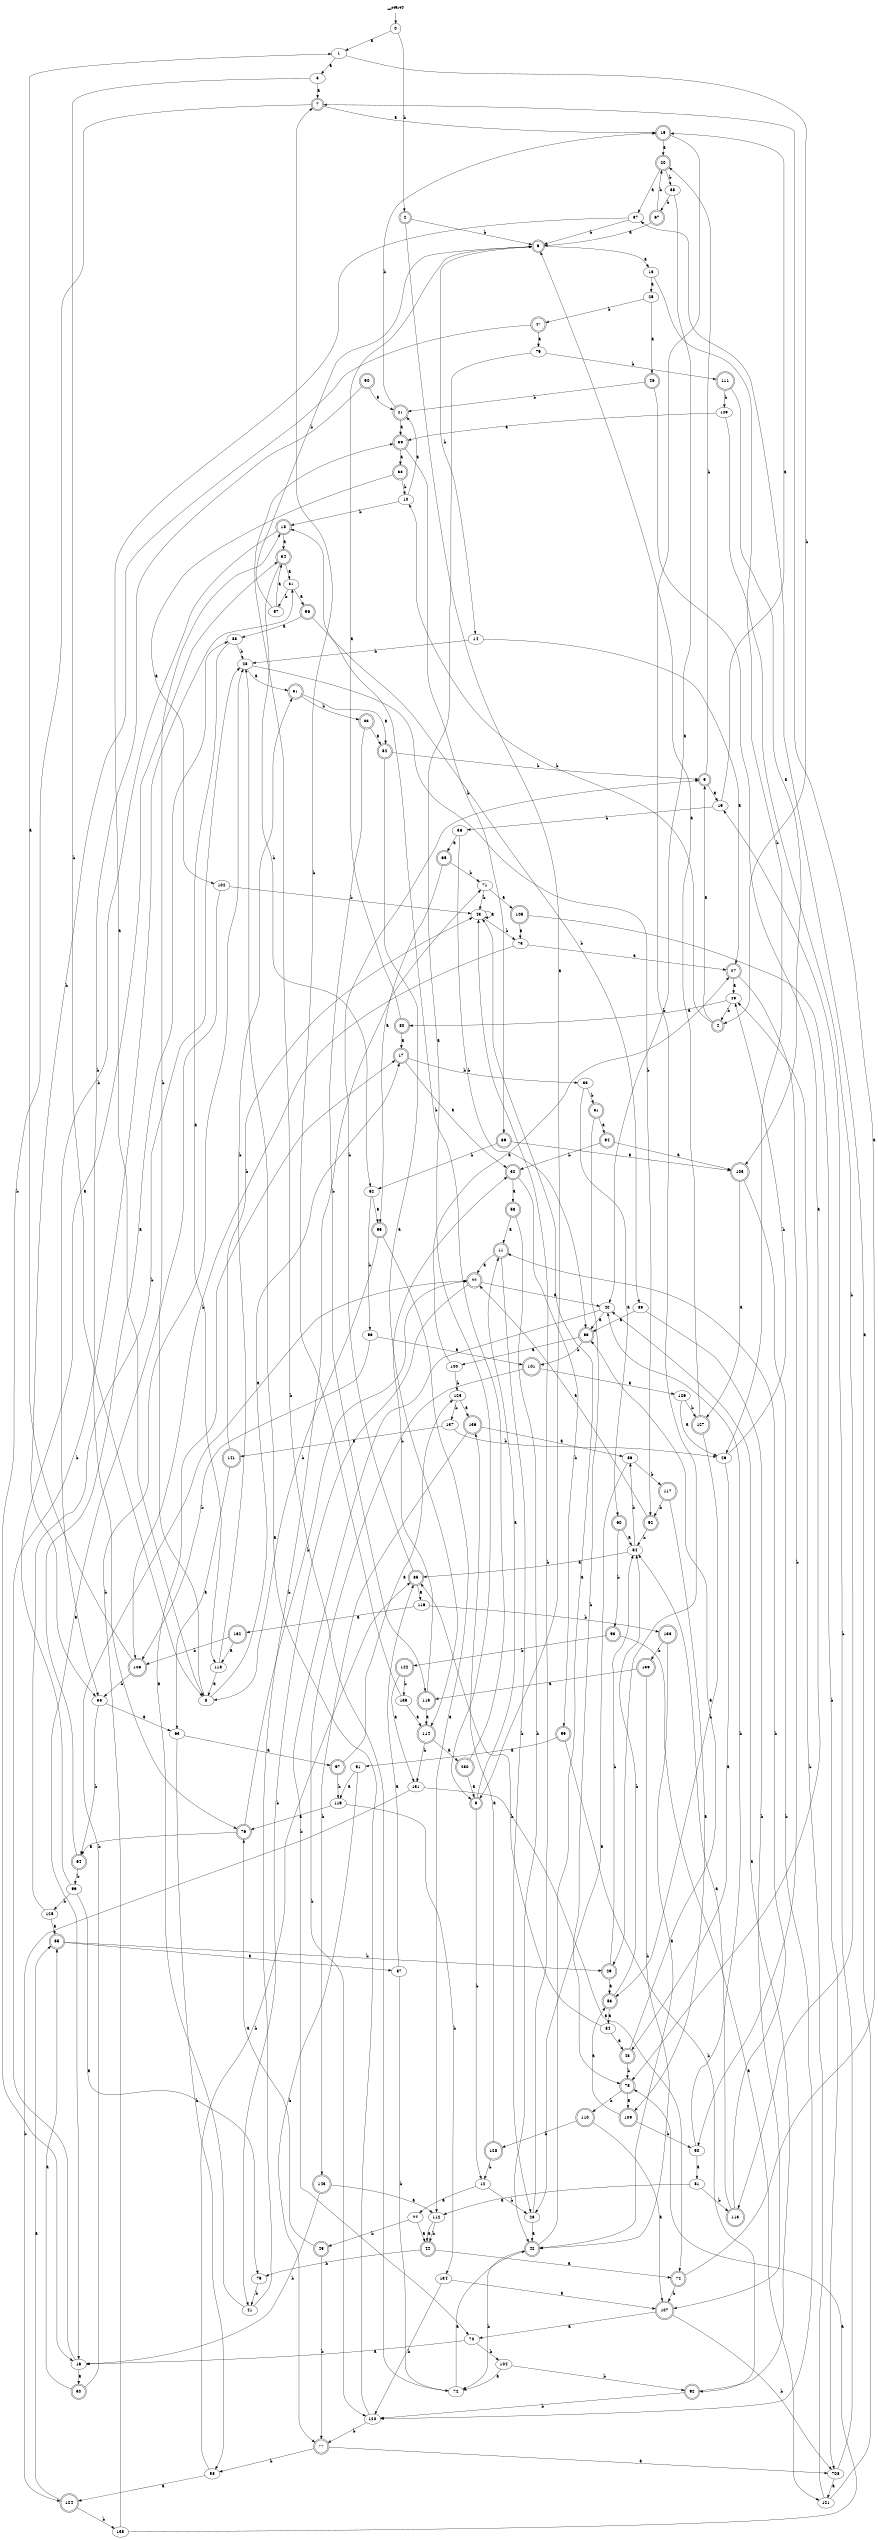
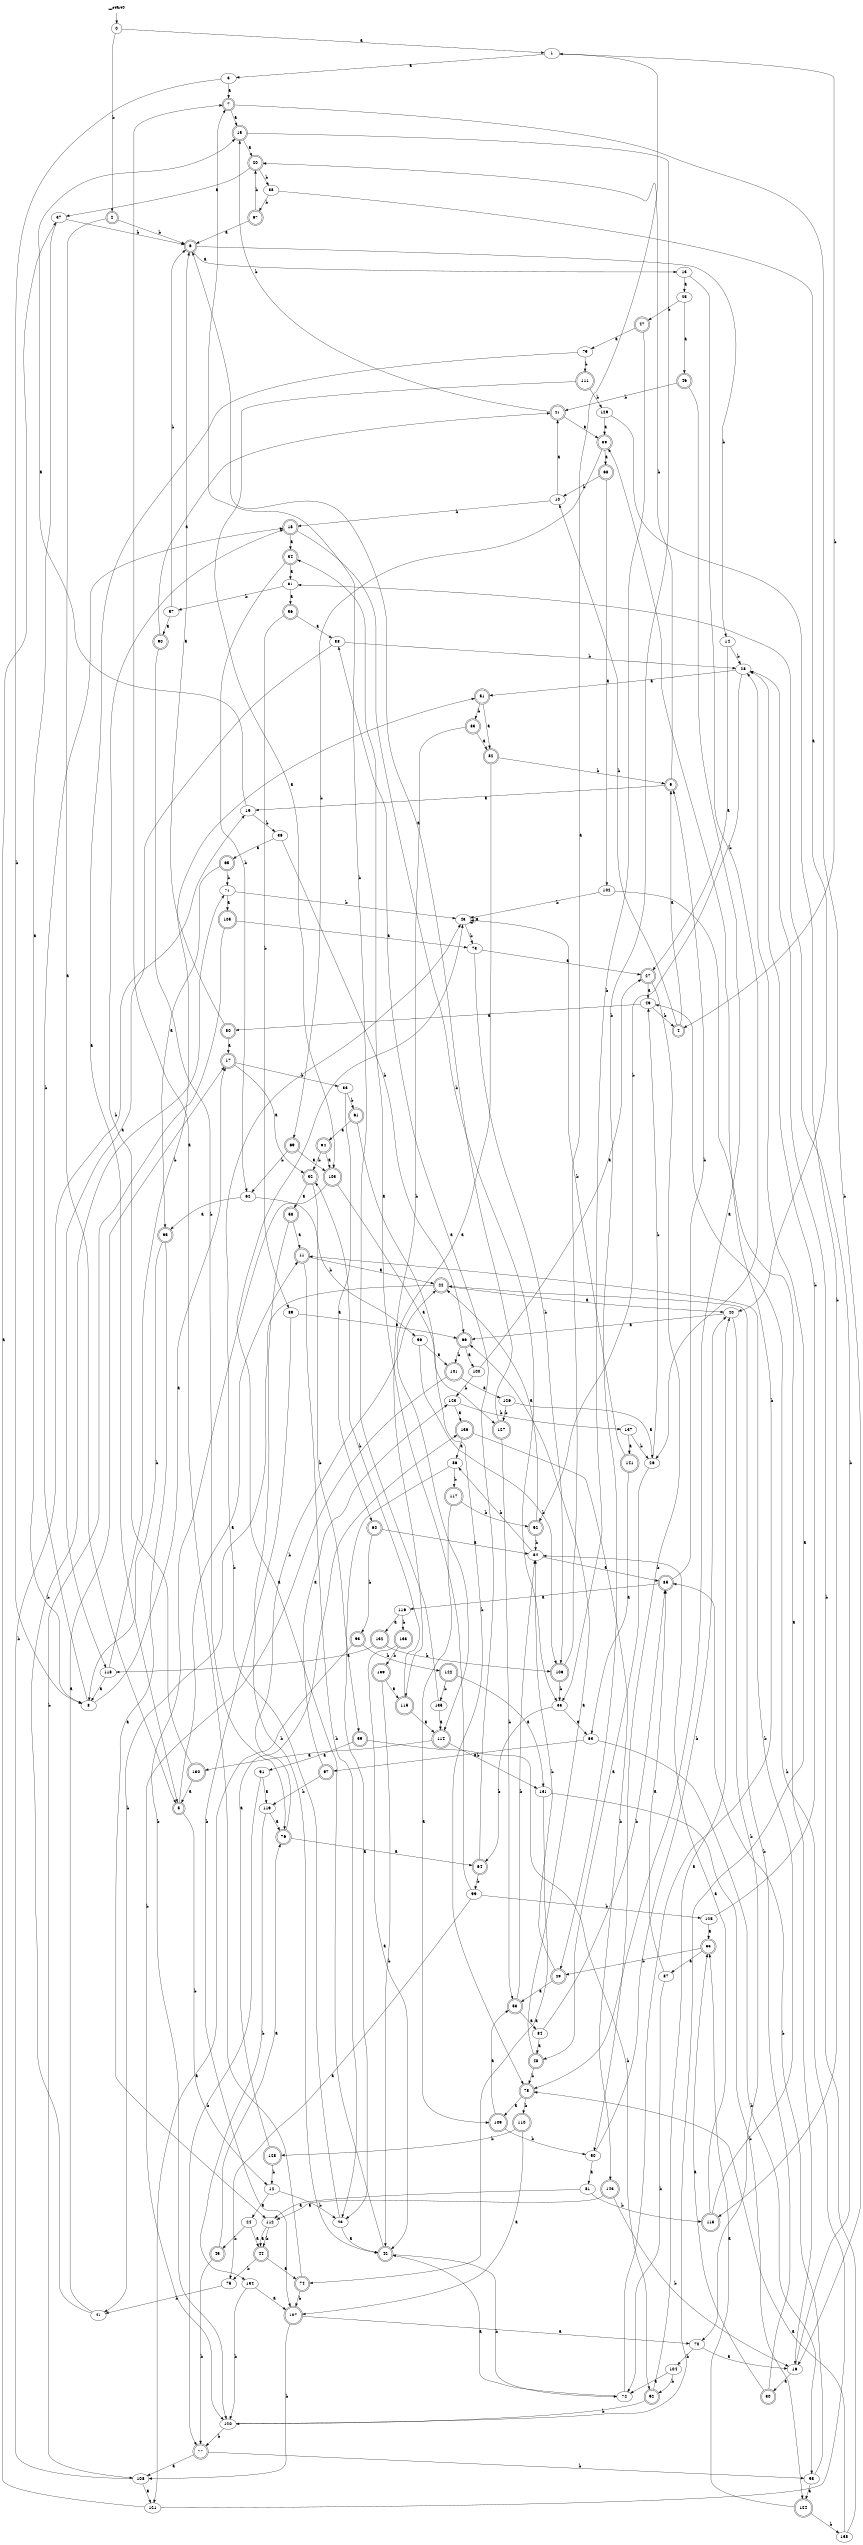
(277, 587) -> (167, 624)
(465, 1767) -> (196, 1772)
(836, 2474) -> (141, 2479)
